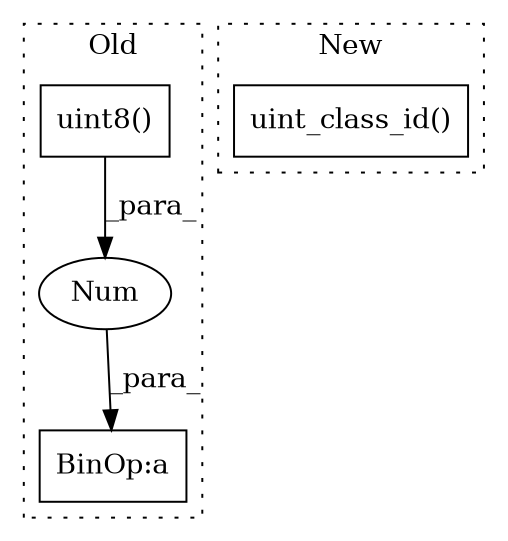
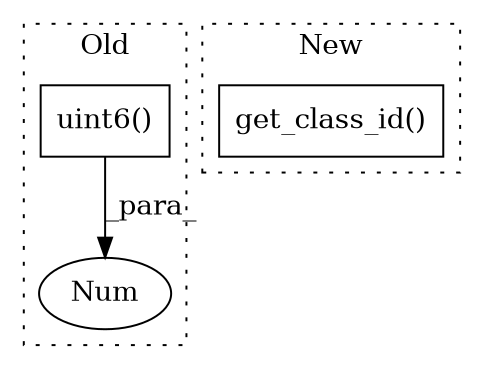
(105, 121) -> (105, 121)
(351, 121) -> (331, 121)
(113, 466) -> none
